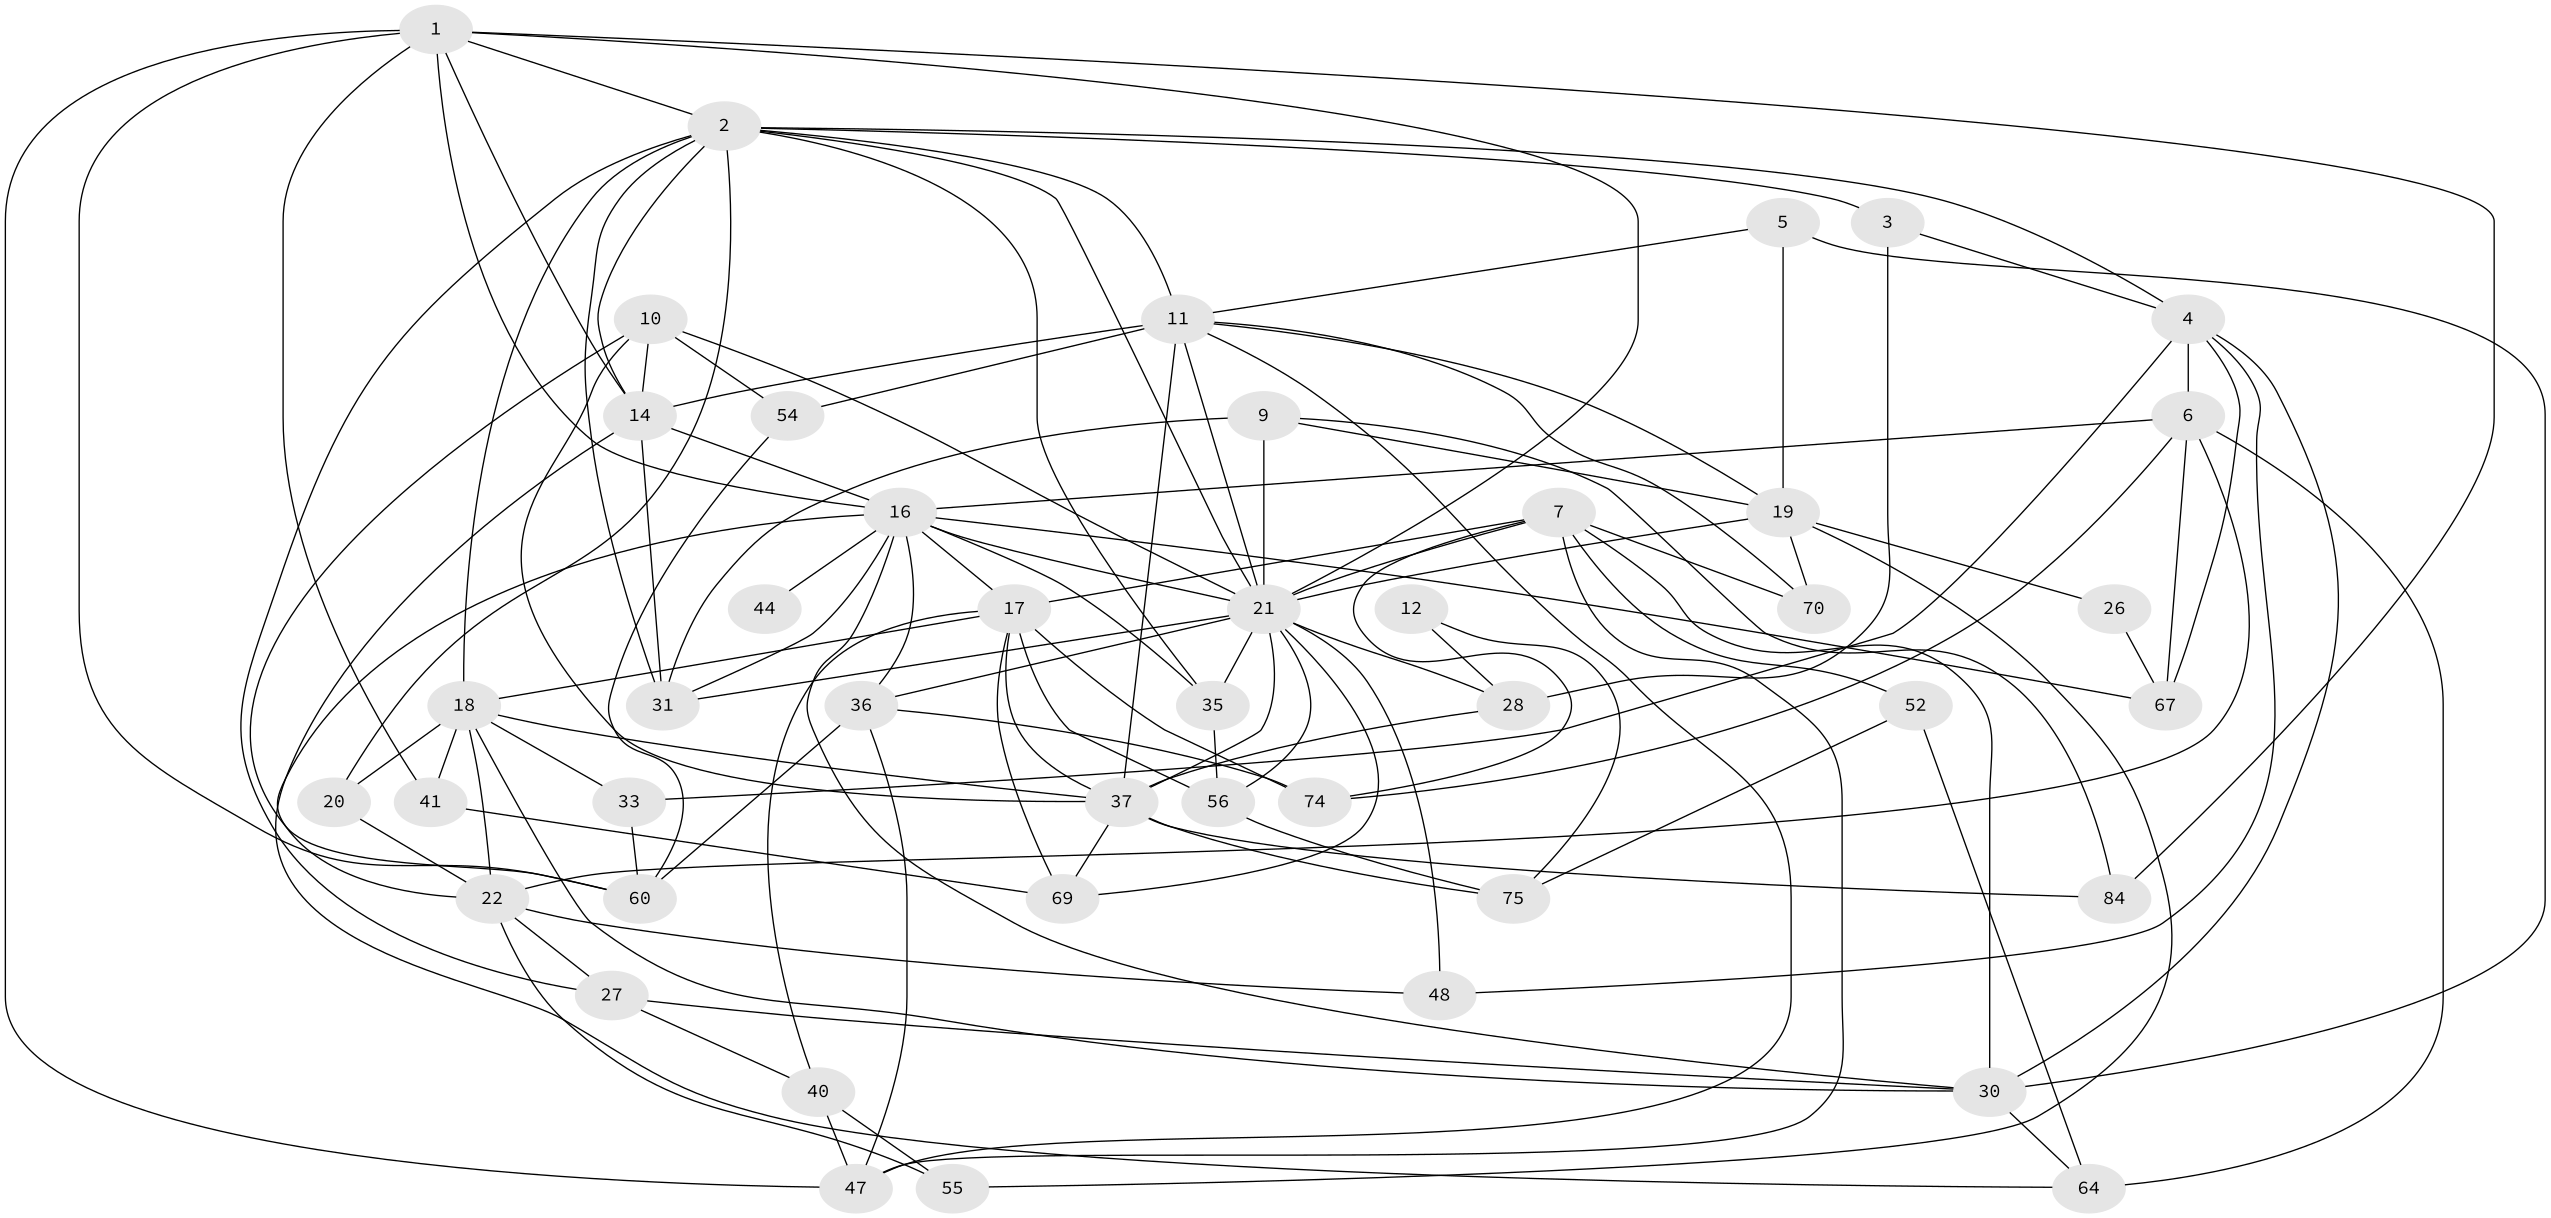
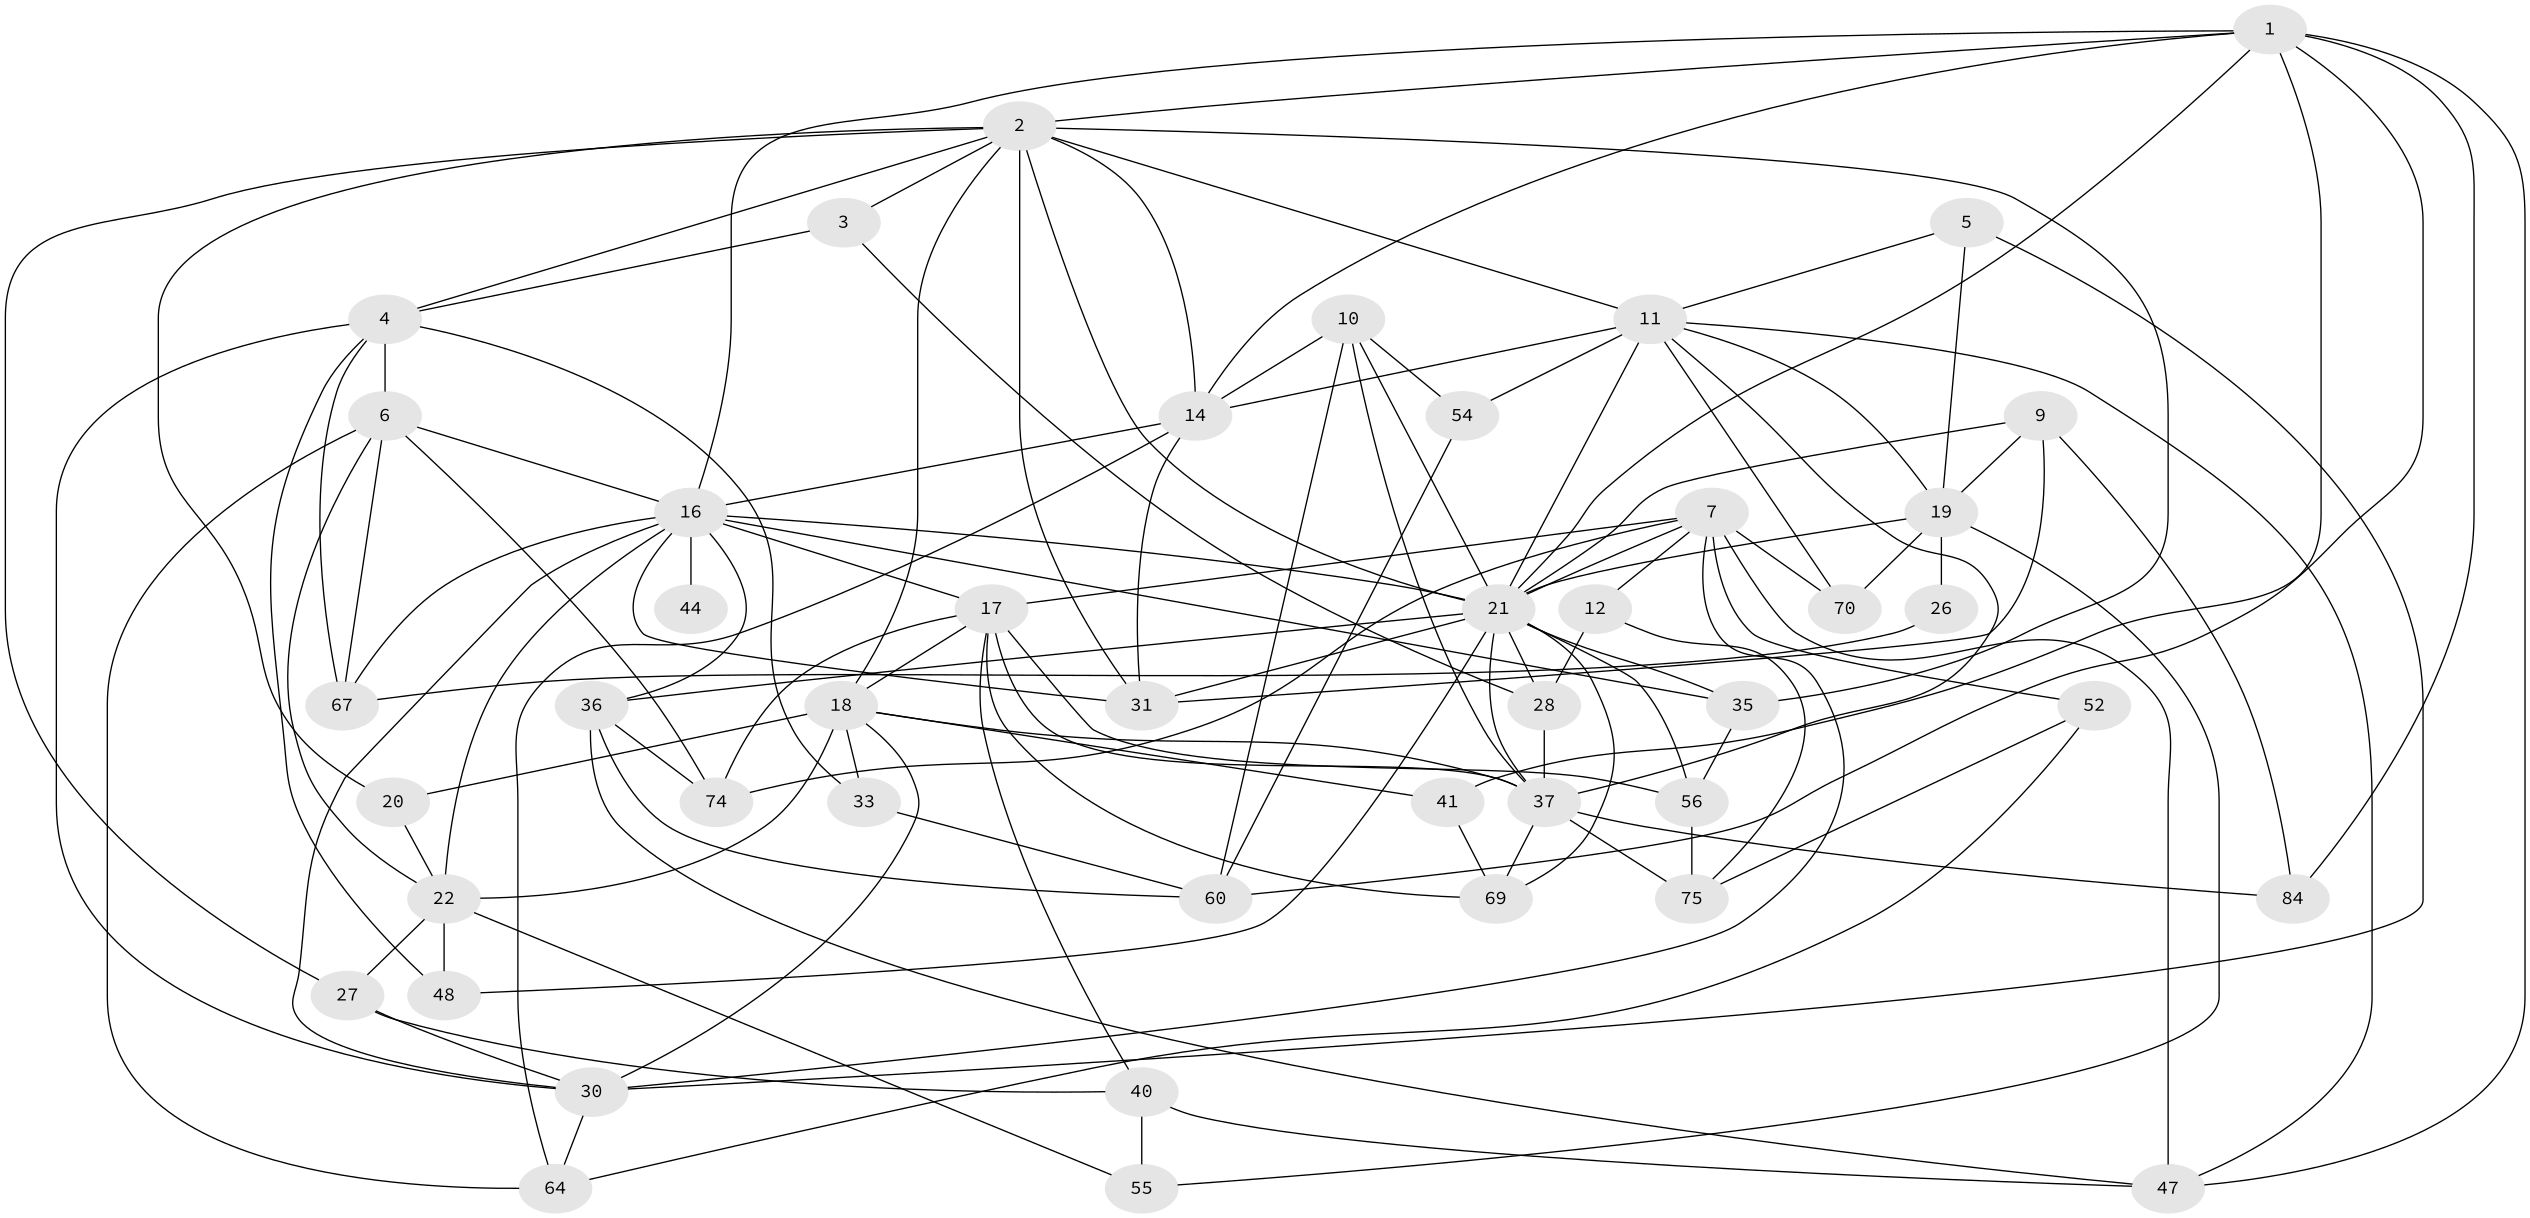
none -> (1668, 549)
